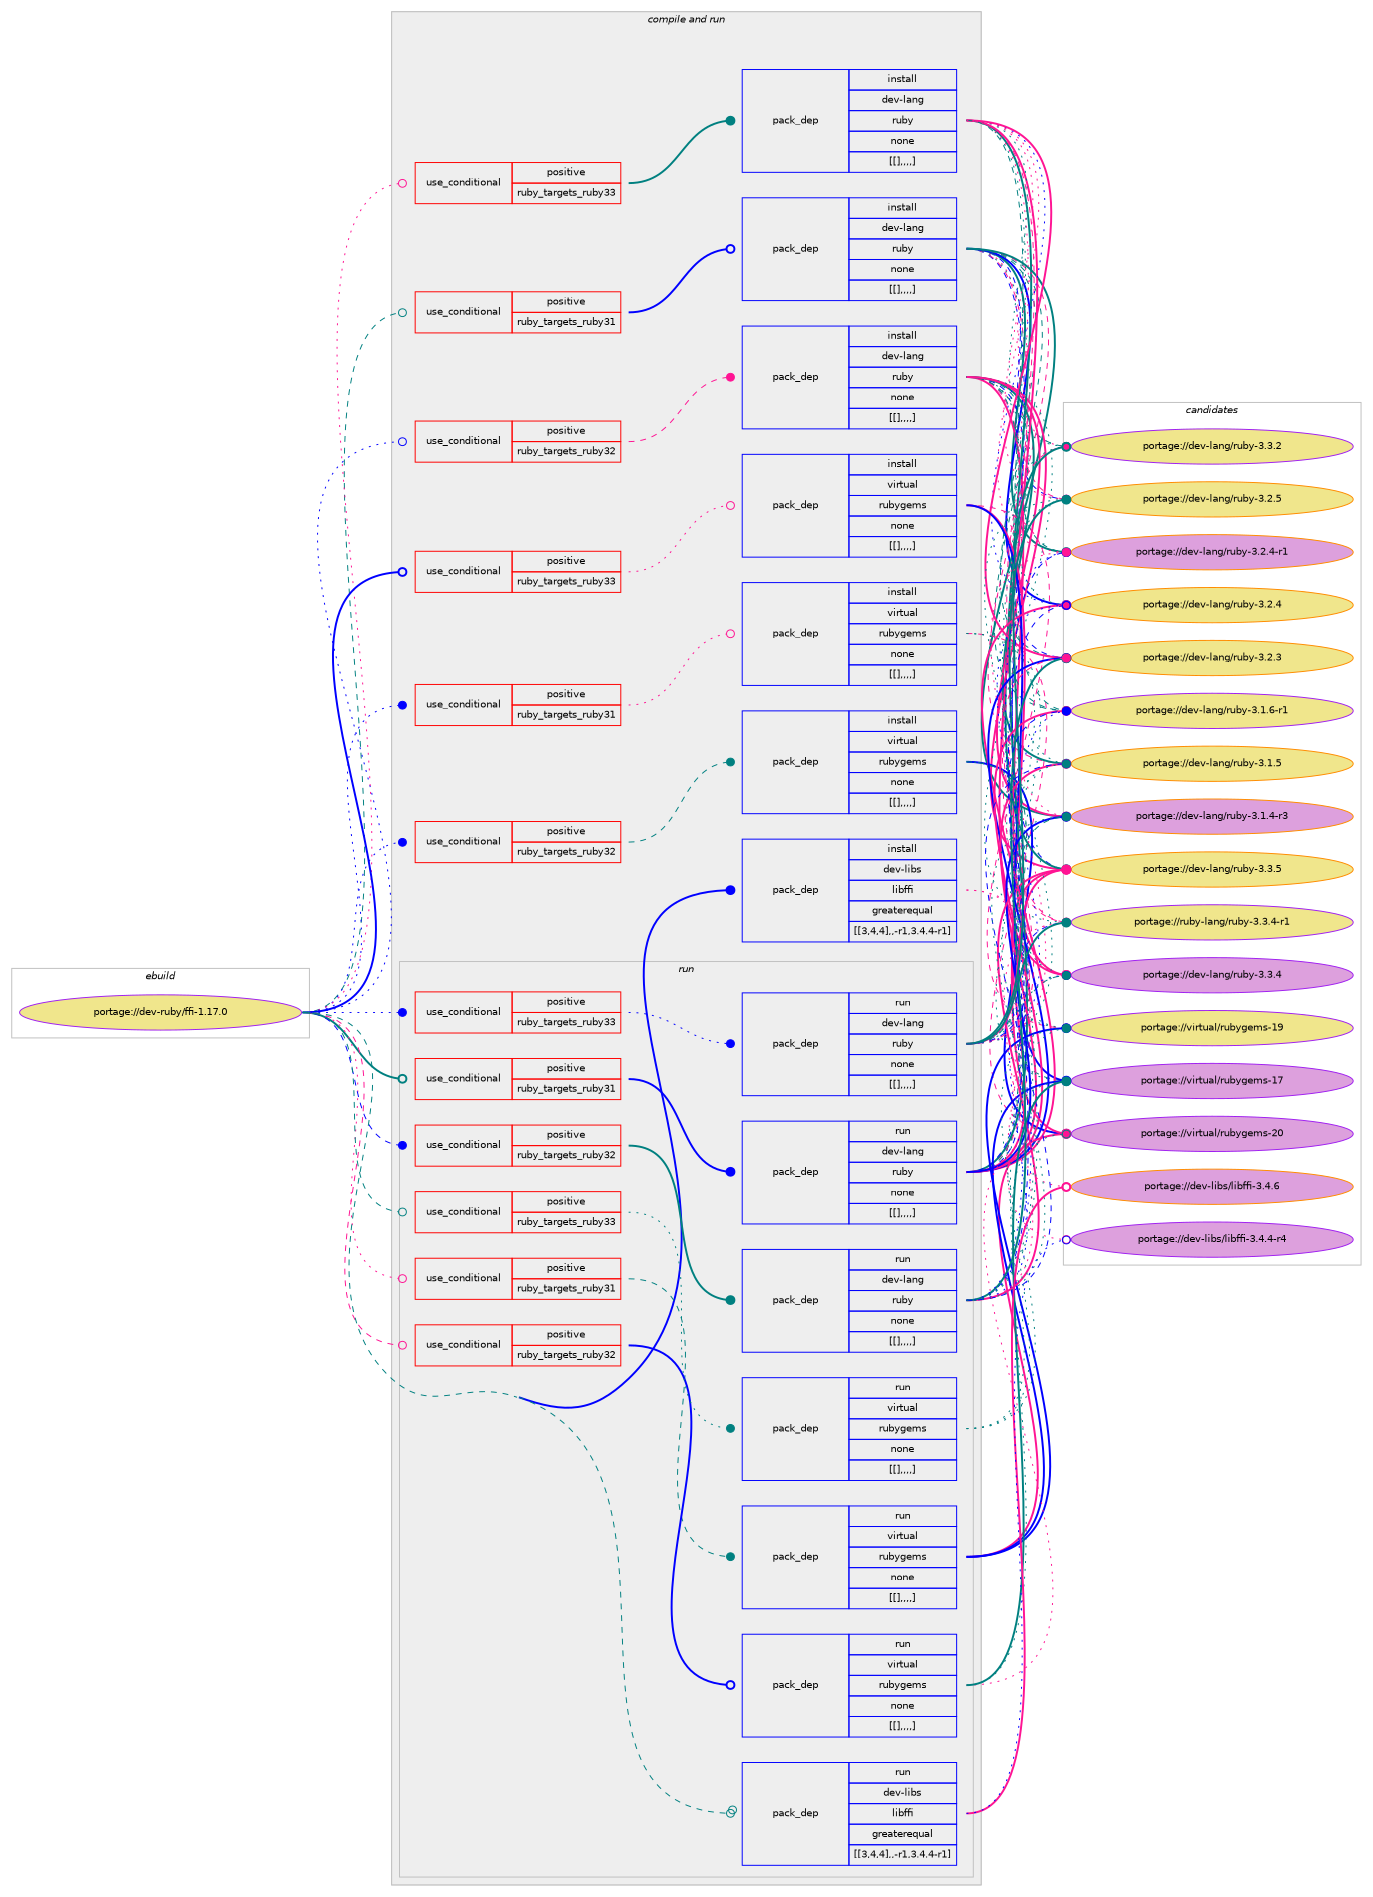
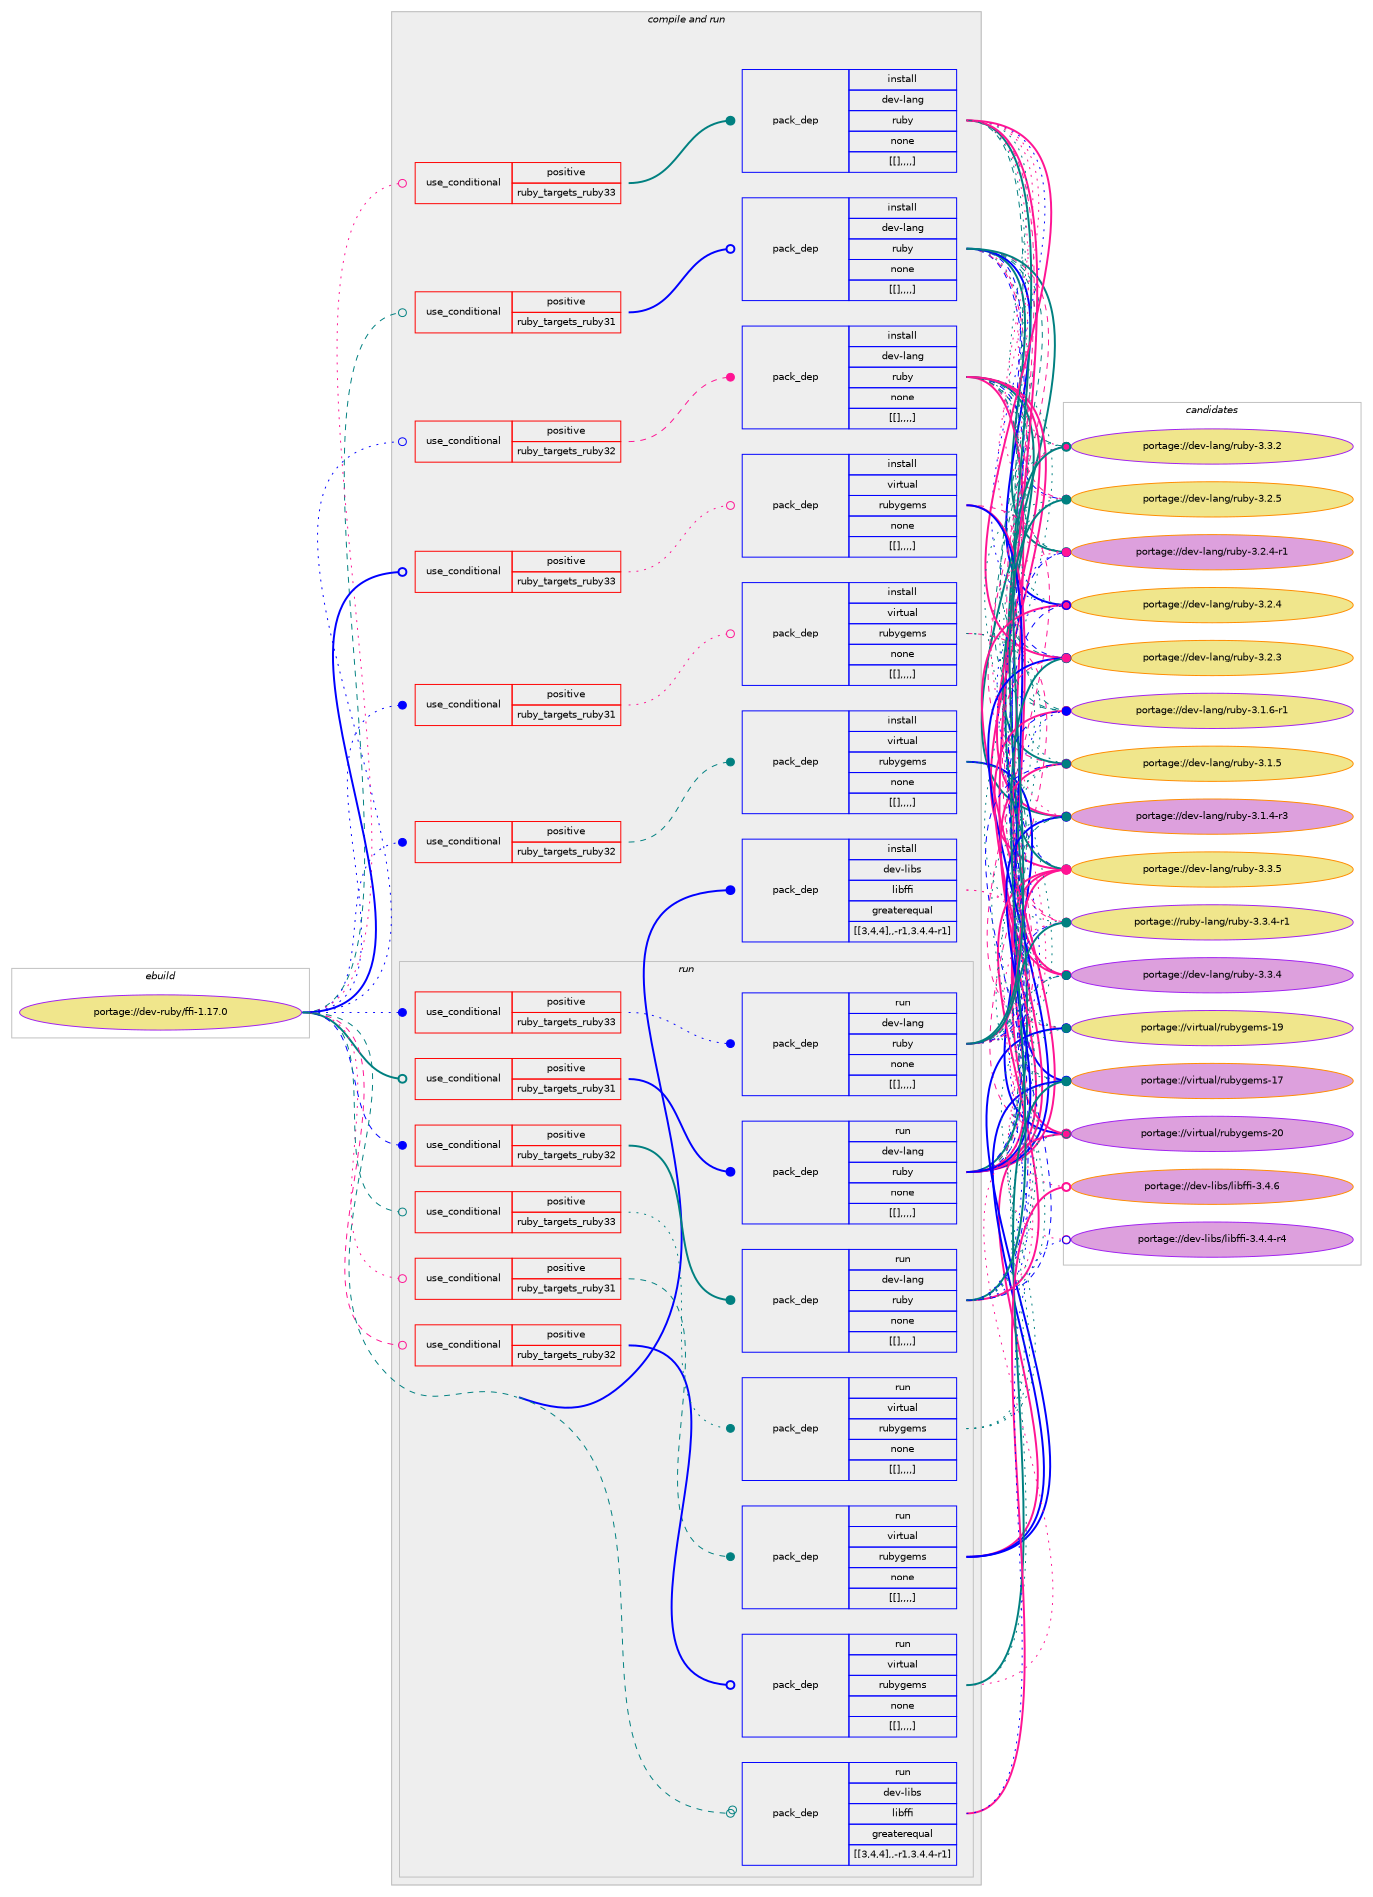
(1212, 1081) -> (1212, 1081)
